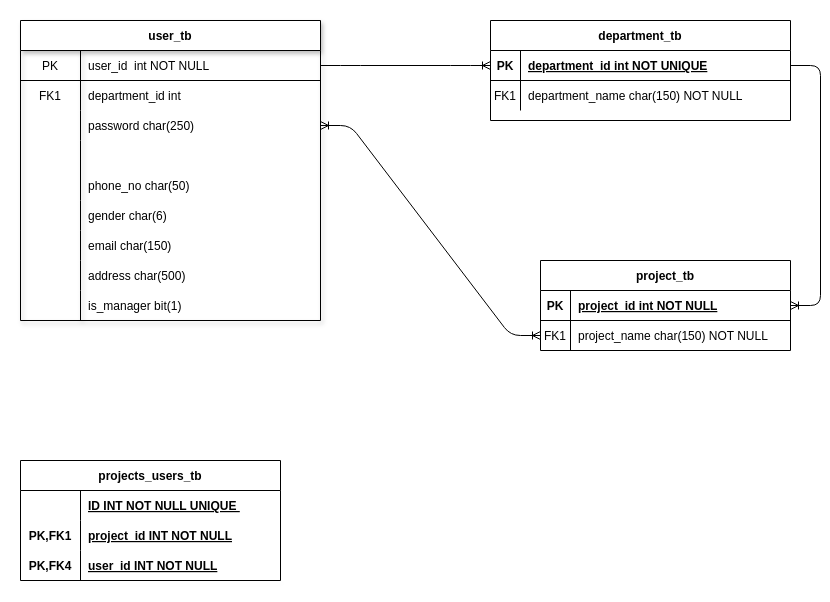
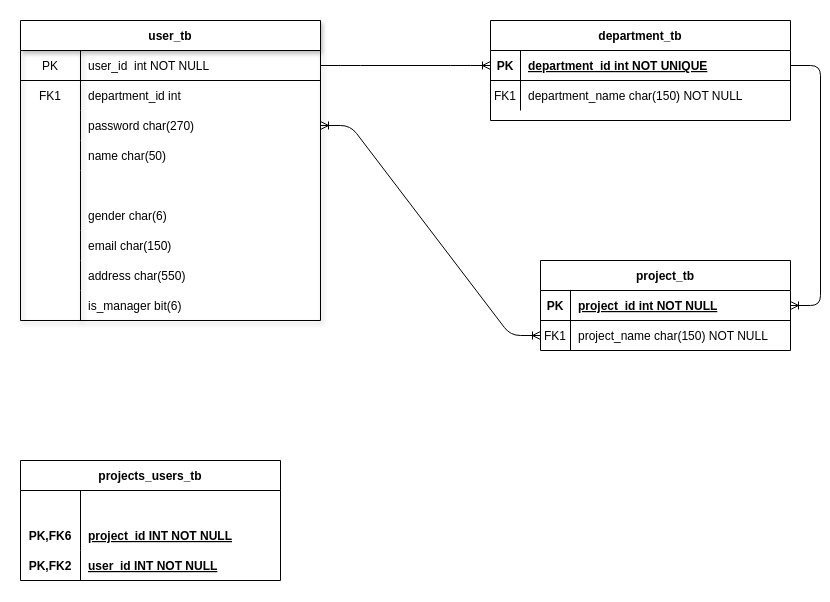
(147, 126) -> (147, 126)
none -> (201, 156)
(201, 186) -> none
(144, 276) -> (144, 276)
(140, 306) -> (140, 306)
(181, 506) -> none
(50, 536) -> (50, 536)
(50, 566) -> (50, 566)
